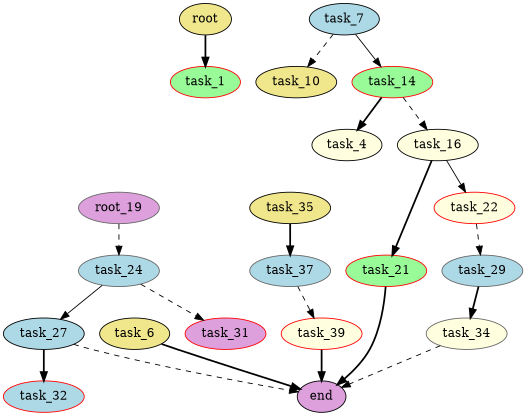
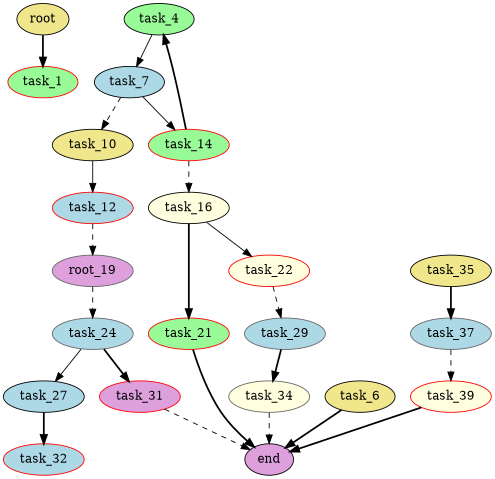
none -> (146, 47)
(347, 145) -> (159, 19)
none -> (93, 208)
(168, 300) -> (114, 362)
(181, 370) -> (203, 428)
